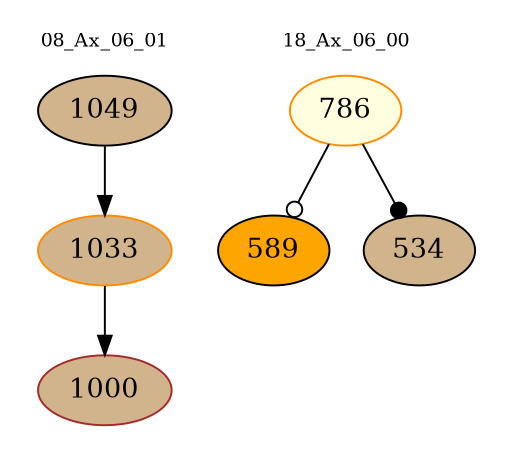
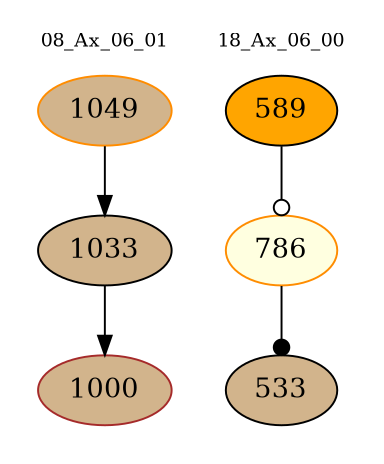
(105, 111) -> (105, 111)
(314, 173) -> (282, 173)
(105, 250) -> (105, 250)
(419, 250) -> (282, 390)
